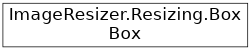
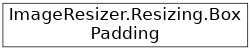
(125, 25) -> (125, 25)
